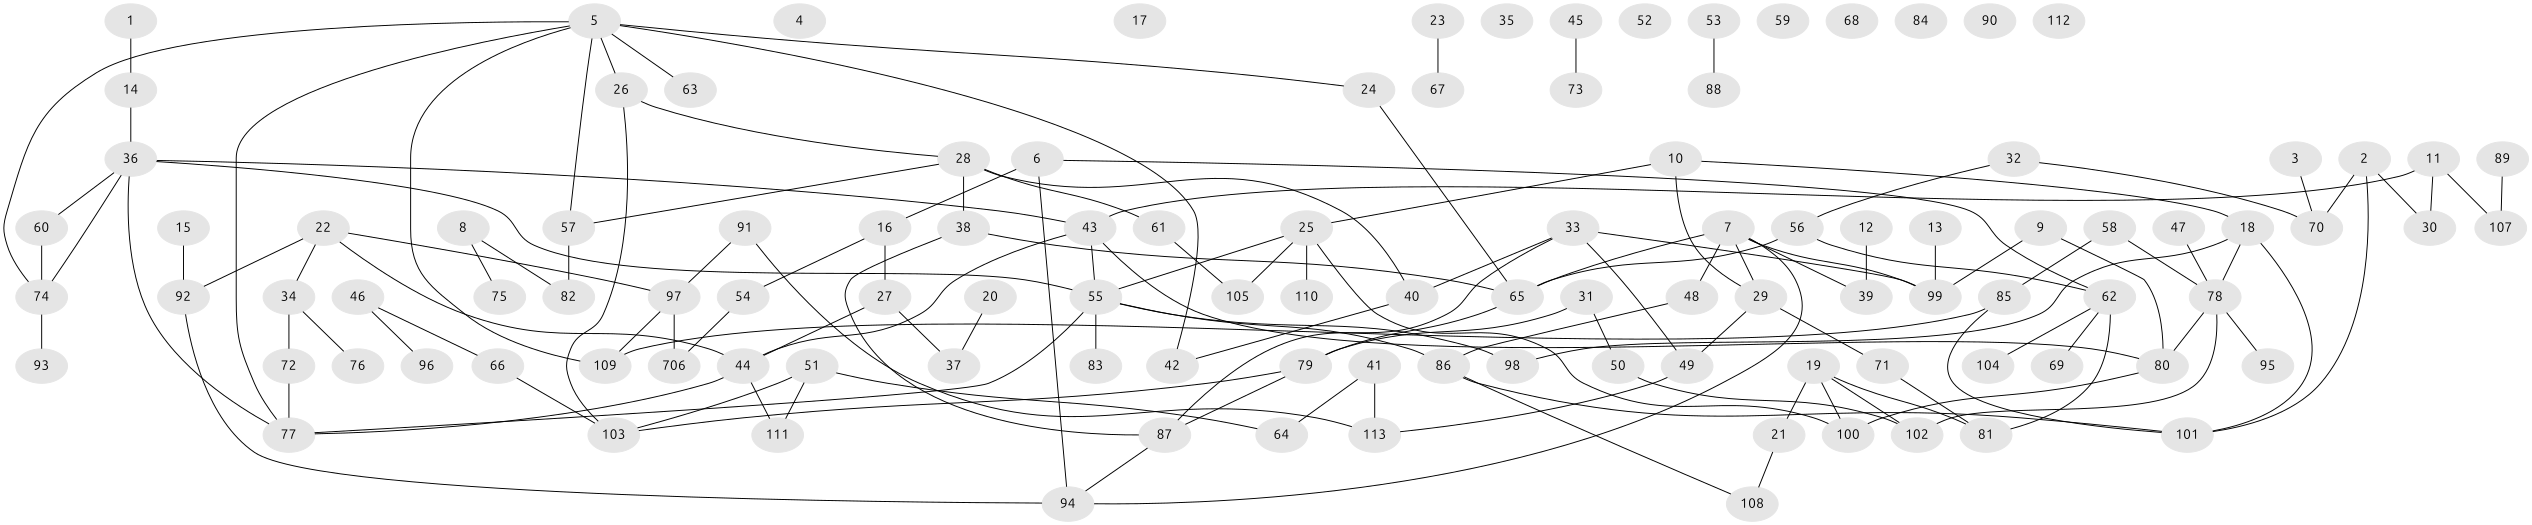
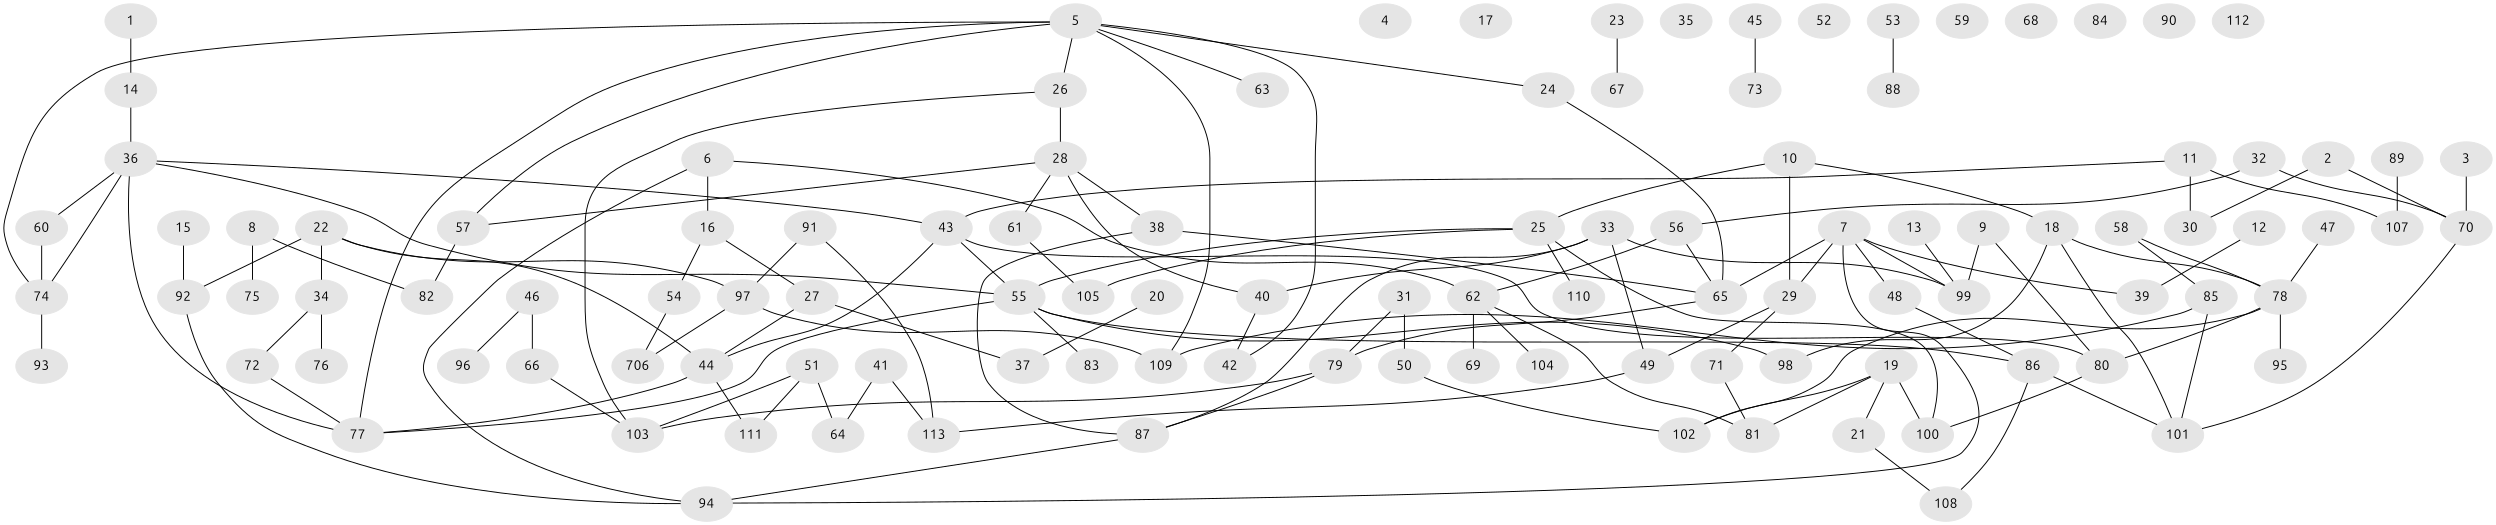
(2345, 342) -> (2346, 360)
